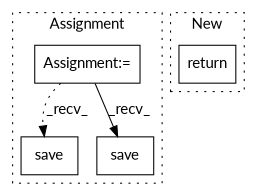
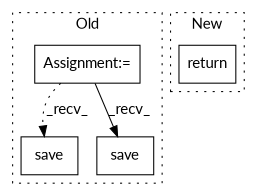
(87, 25) -> (87, 25)
